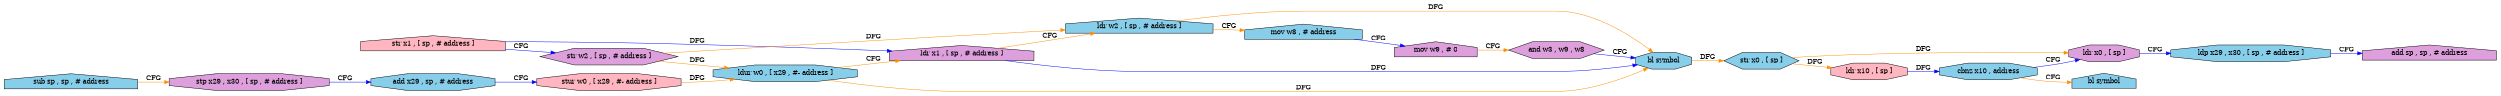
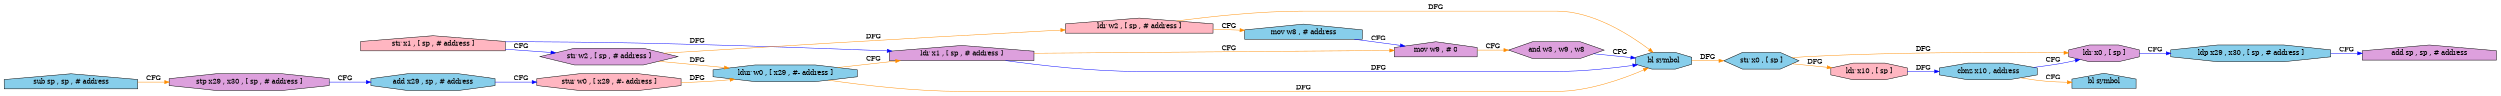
(1139, 26) -> (1139, 26)
(1044, 41) -> (1212, 52)
